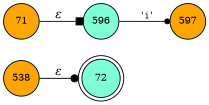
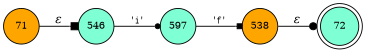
(101, 21) -> (96, 26)
(188, 21) -> (178, 26)
none -> (216, 26)
